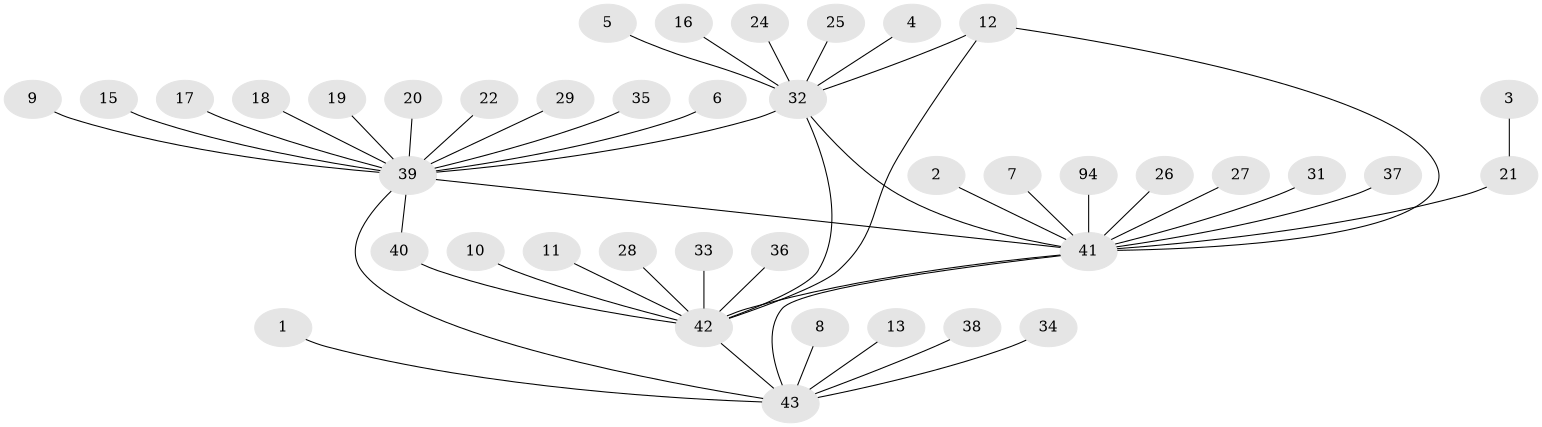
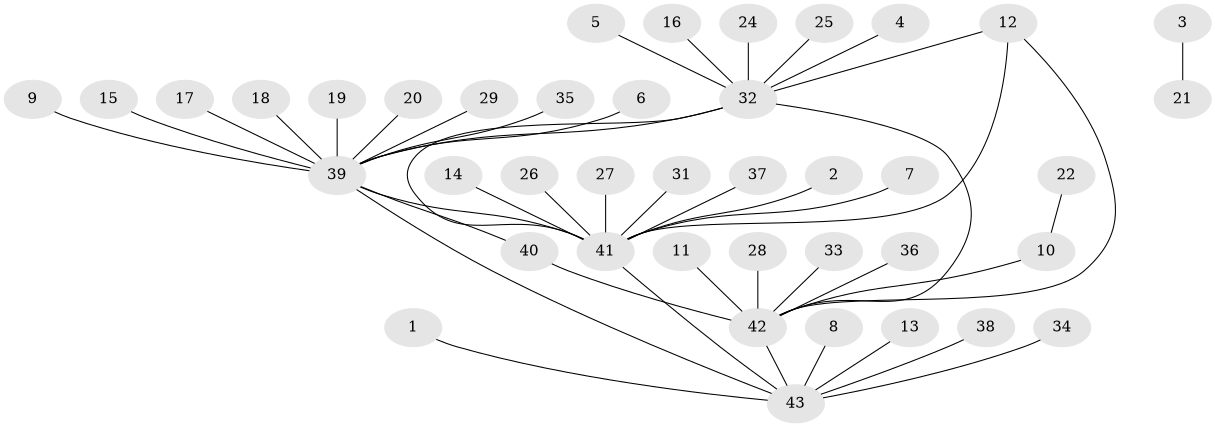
(449, 138) -> (1056, 214)
(1089, 175) -> (453, 175)
(1304, 228) -> none
(892, 277) -> none
